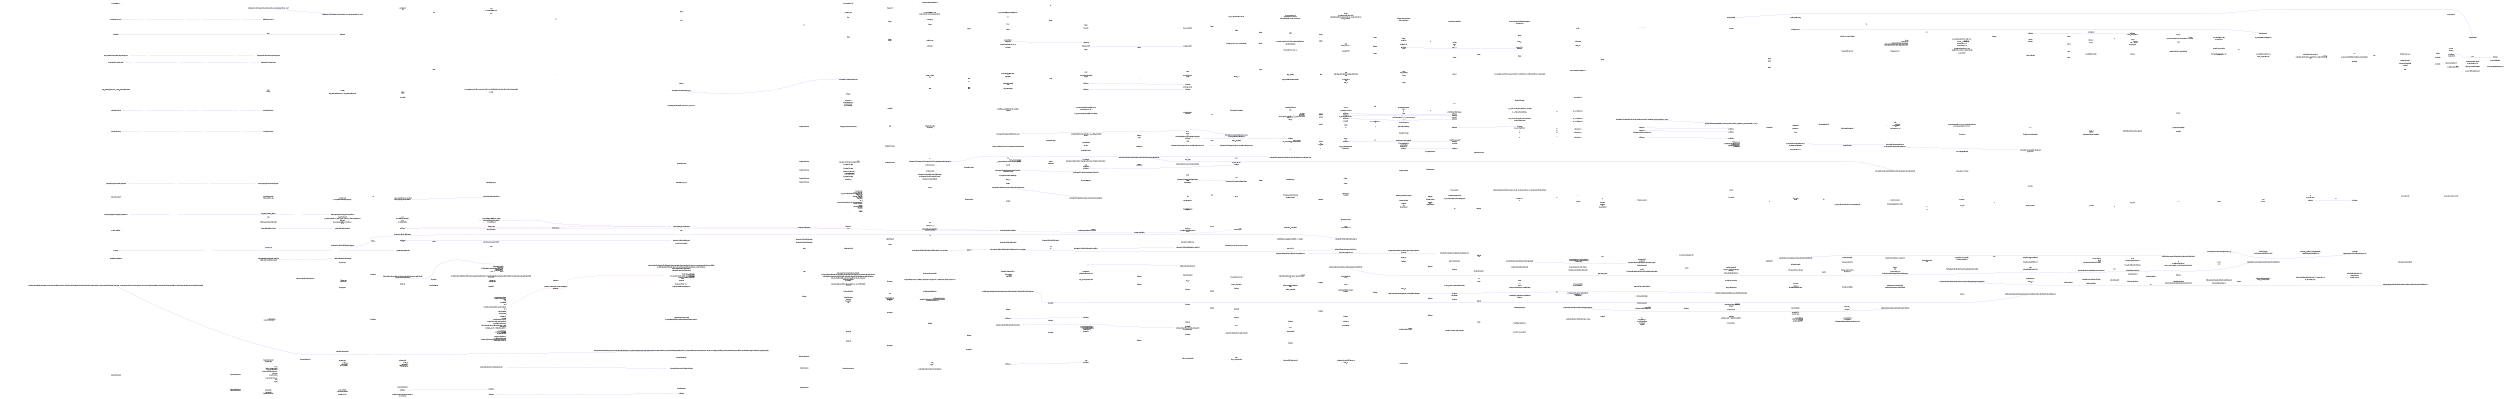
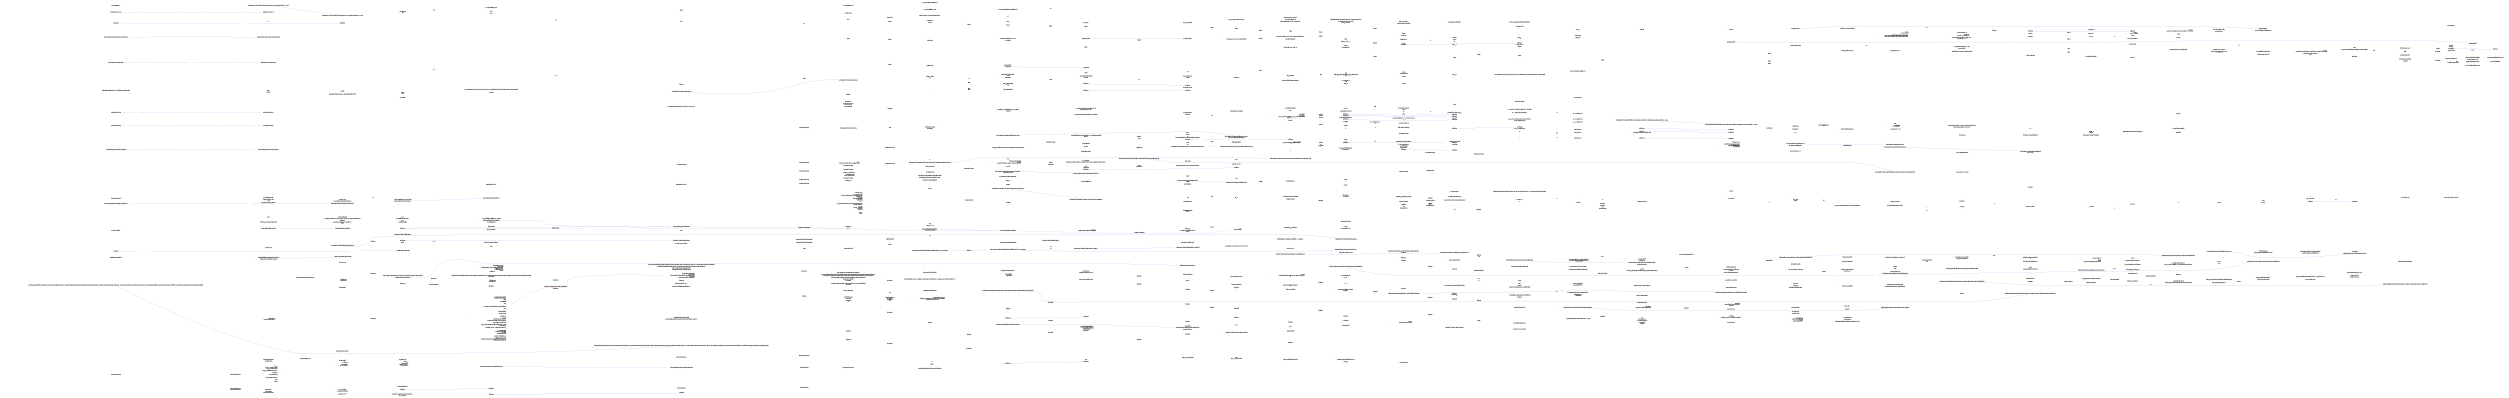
(2399, 67) -> (2398, 63)
(491, 242) -> (491, 242)
(804, 272) -> (804, 271)
